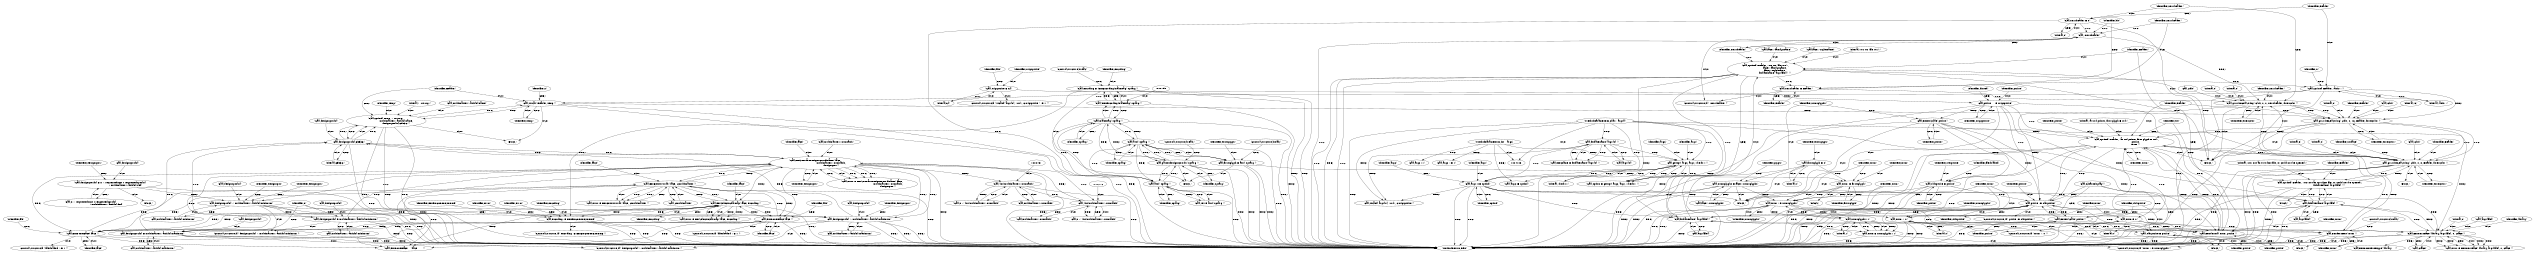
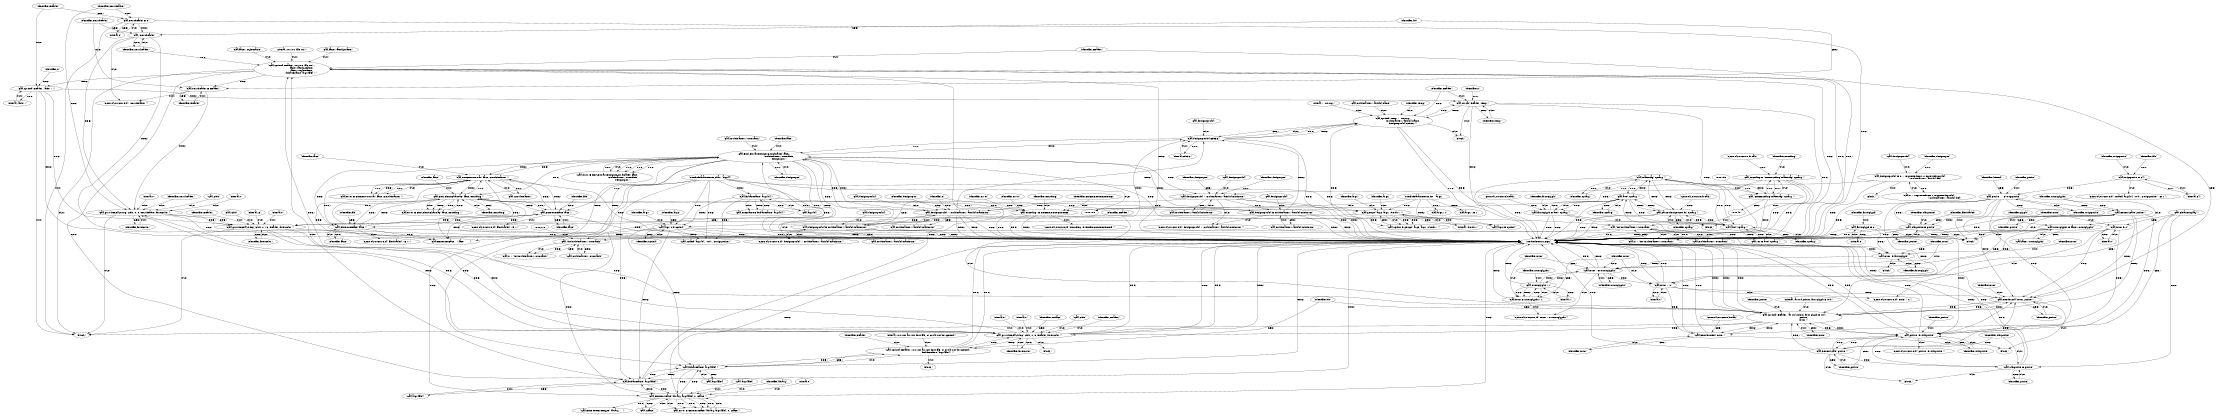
(1146, 96) -> (1761, 188)
(1120, 113) -> (1753, 204)
(1516, 163) -> (1090, 213)
(1665, 211) -> (1718, 245)
